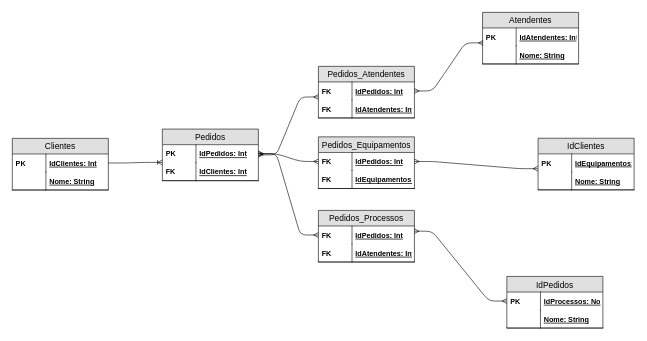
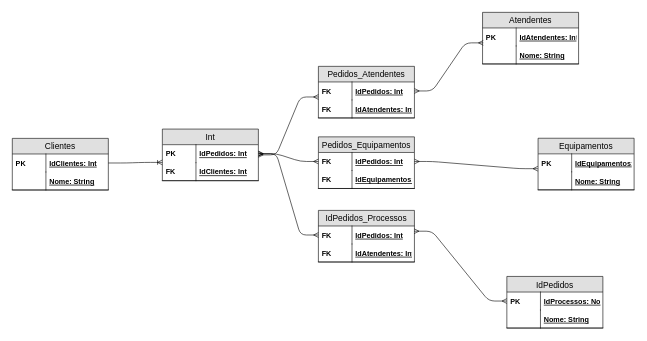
(210, 137) -> (210, 137)
(586, 146) -> (586, 146)
(366, 219) -> (366, 219)
